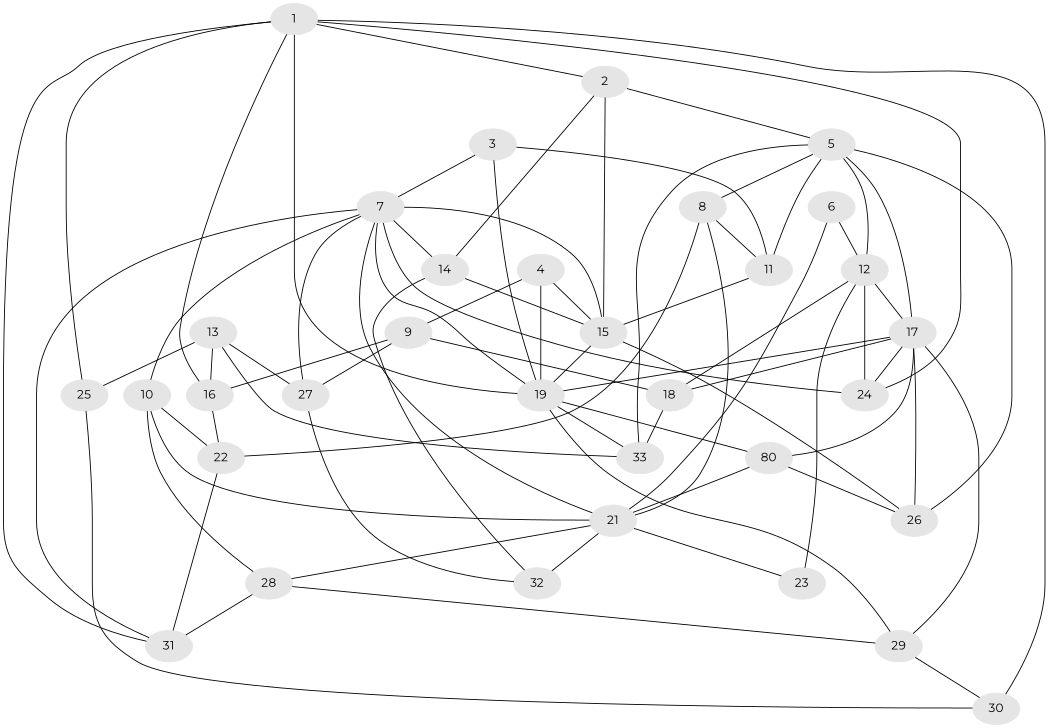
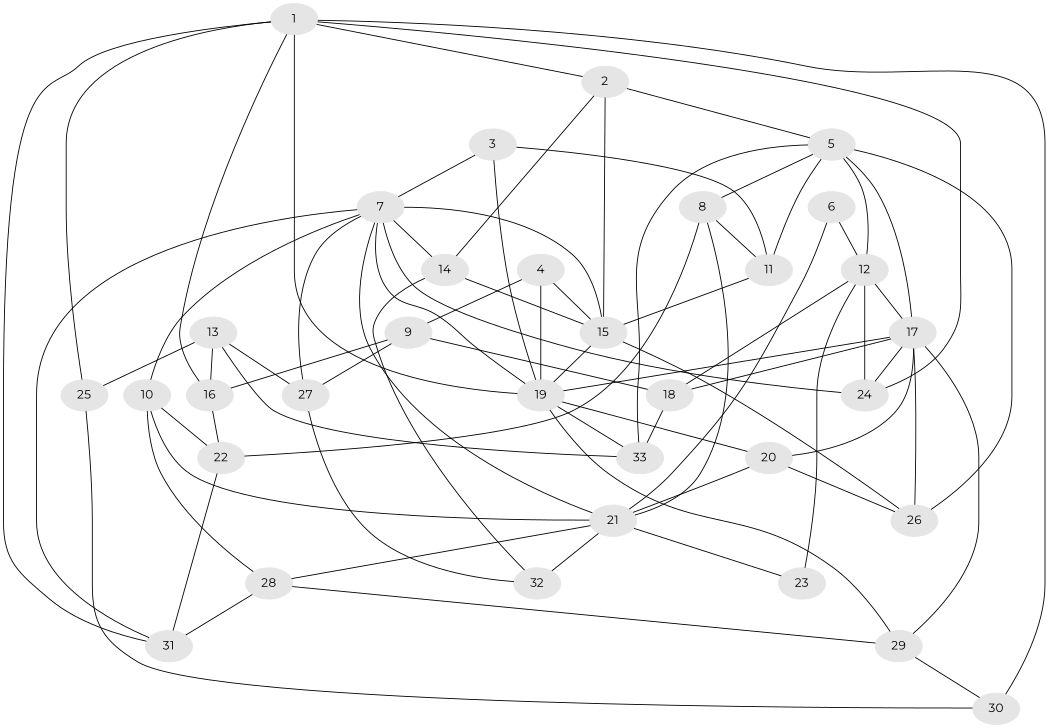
(769, 458) -> (769, 458)
